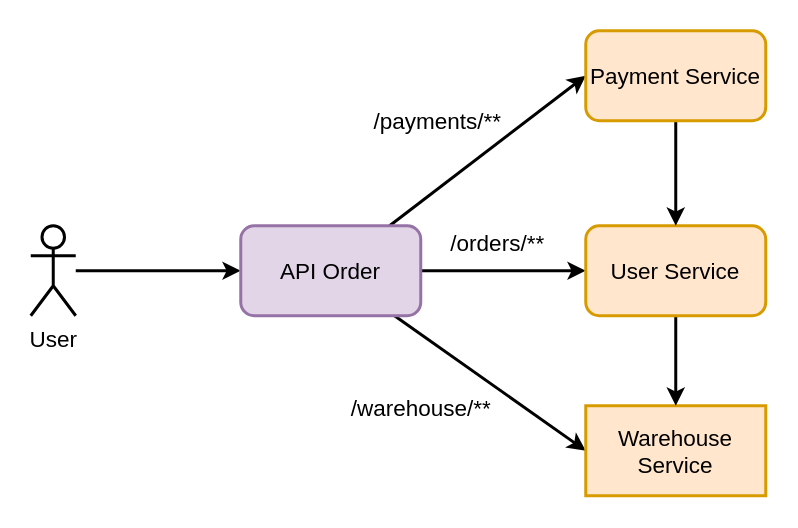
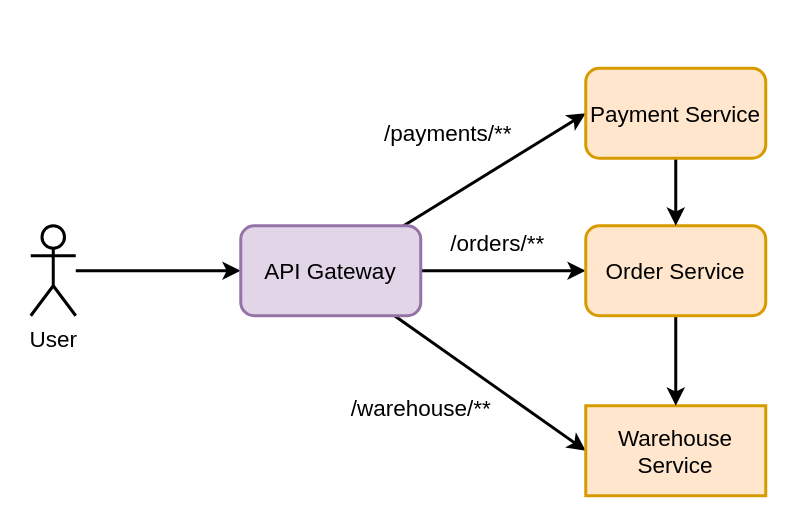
(676, 76) -> (676, 113)
(331, 271) -> (331, 271)
(676, 271) -> (676, 271)
